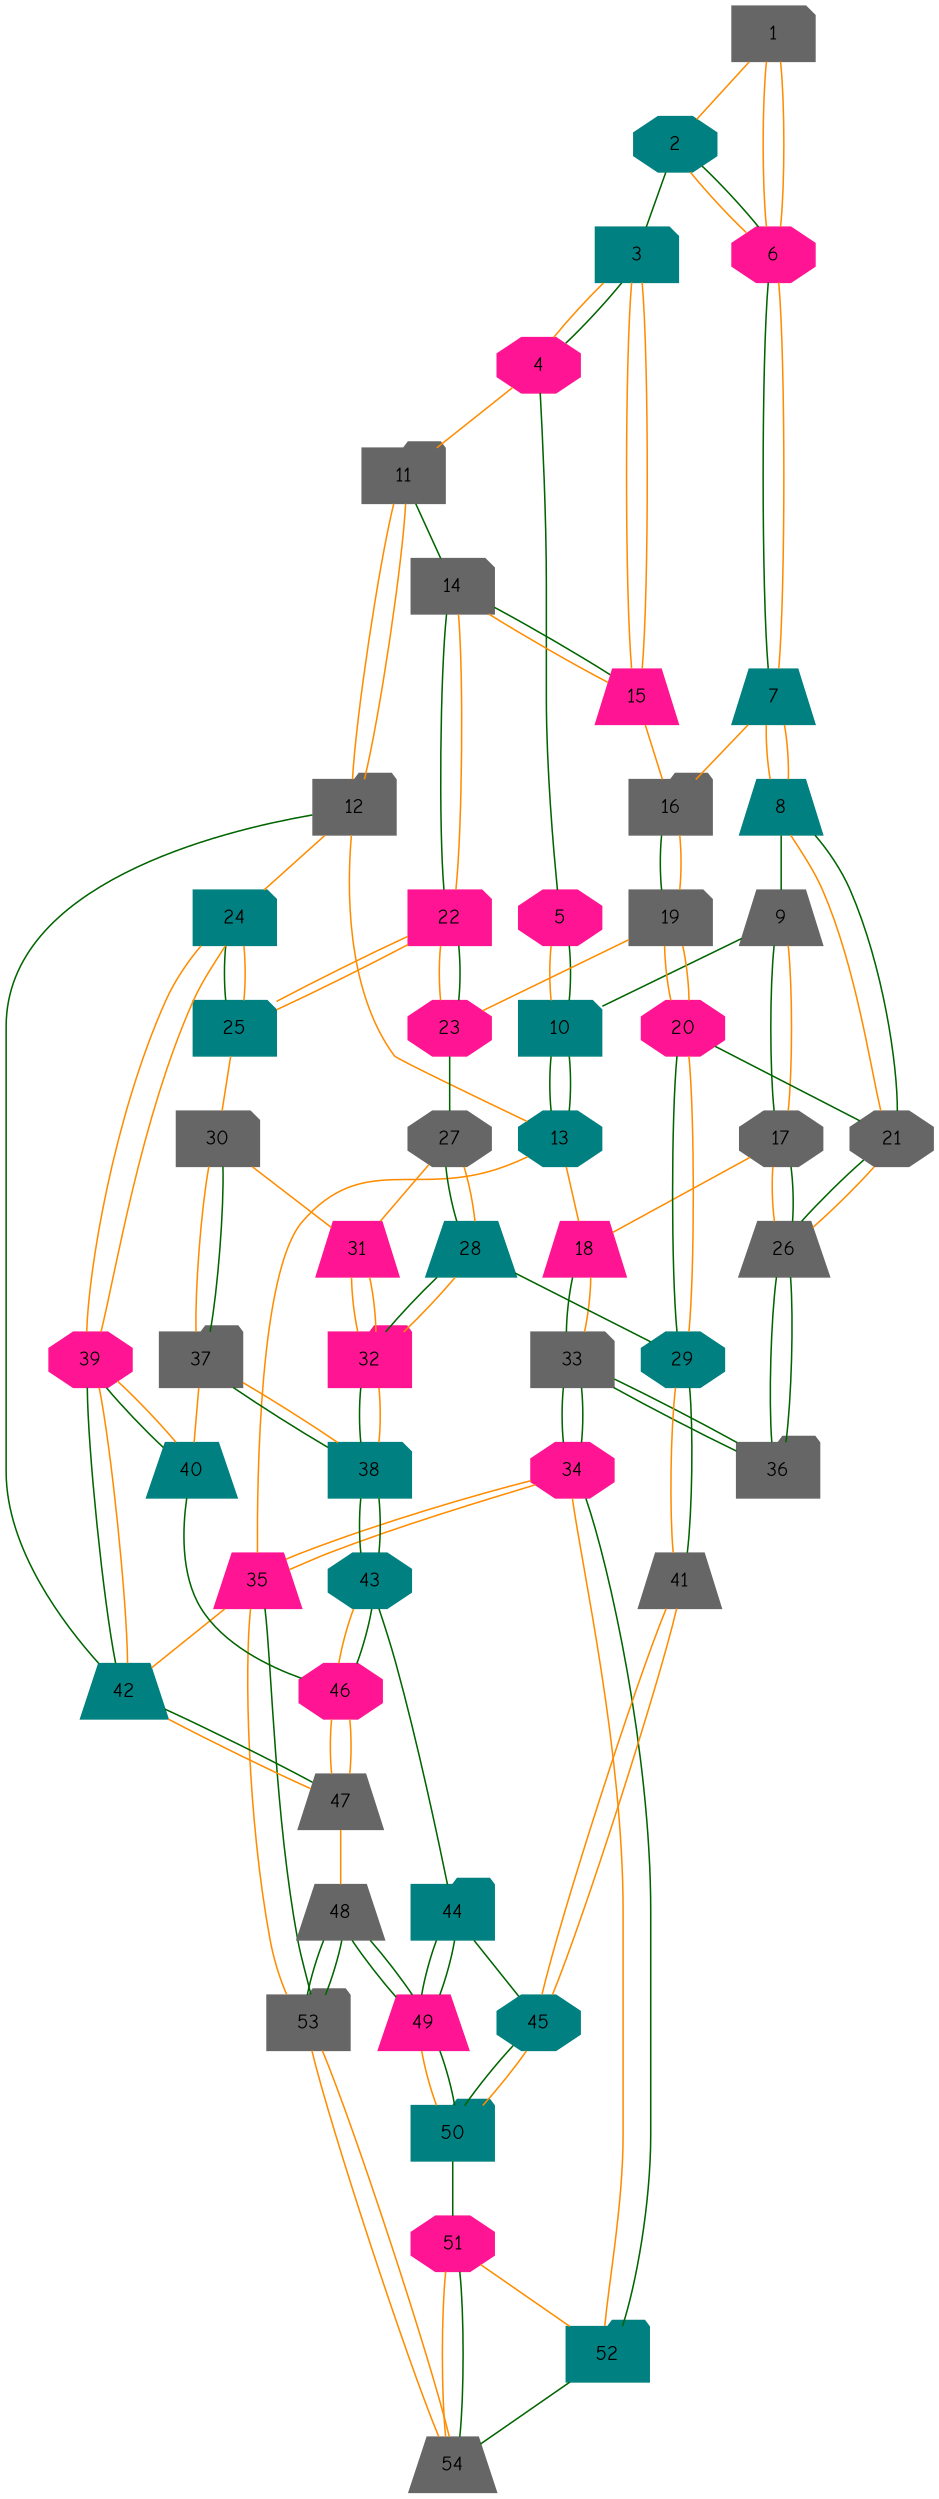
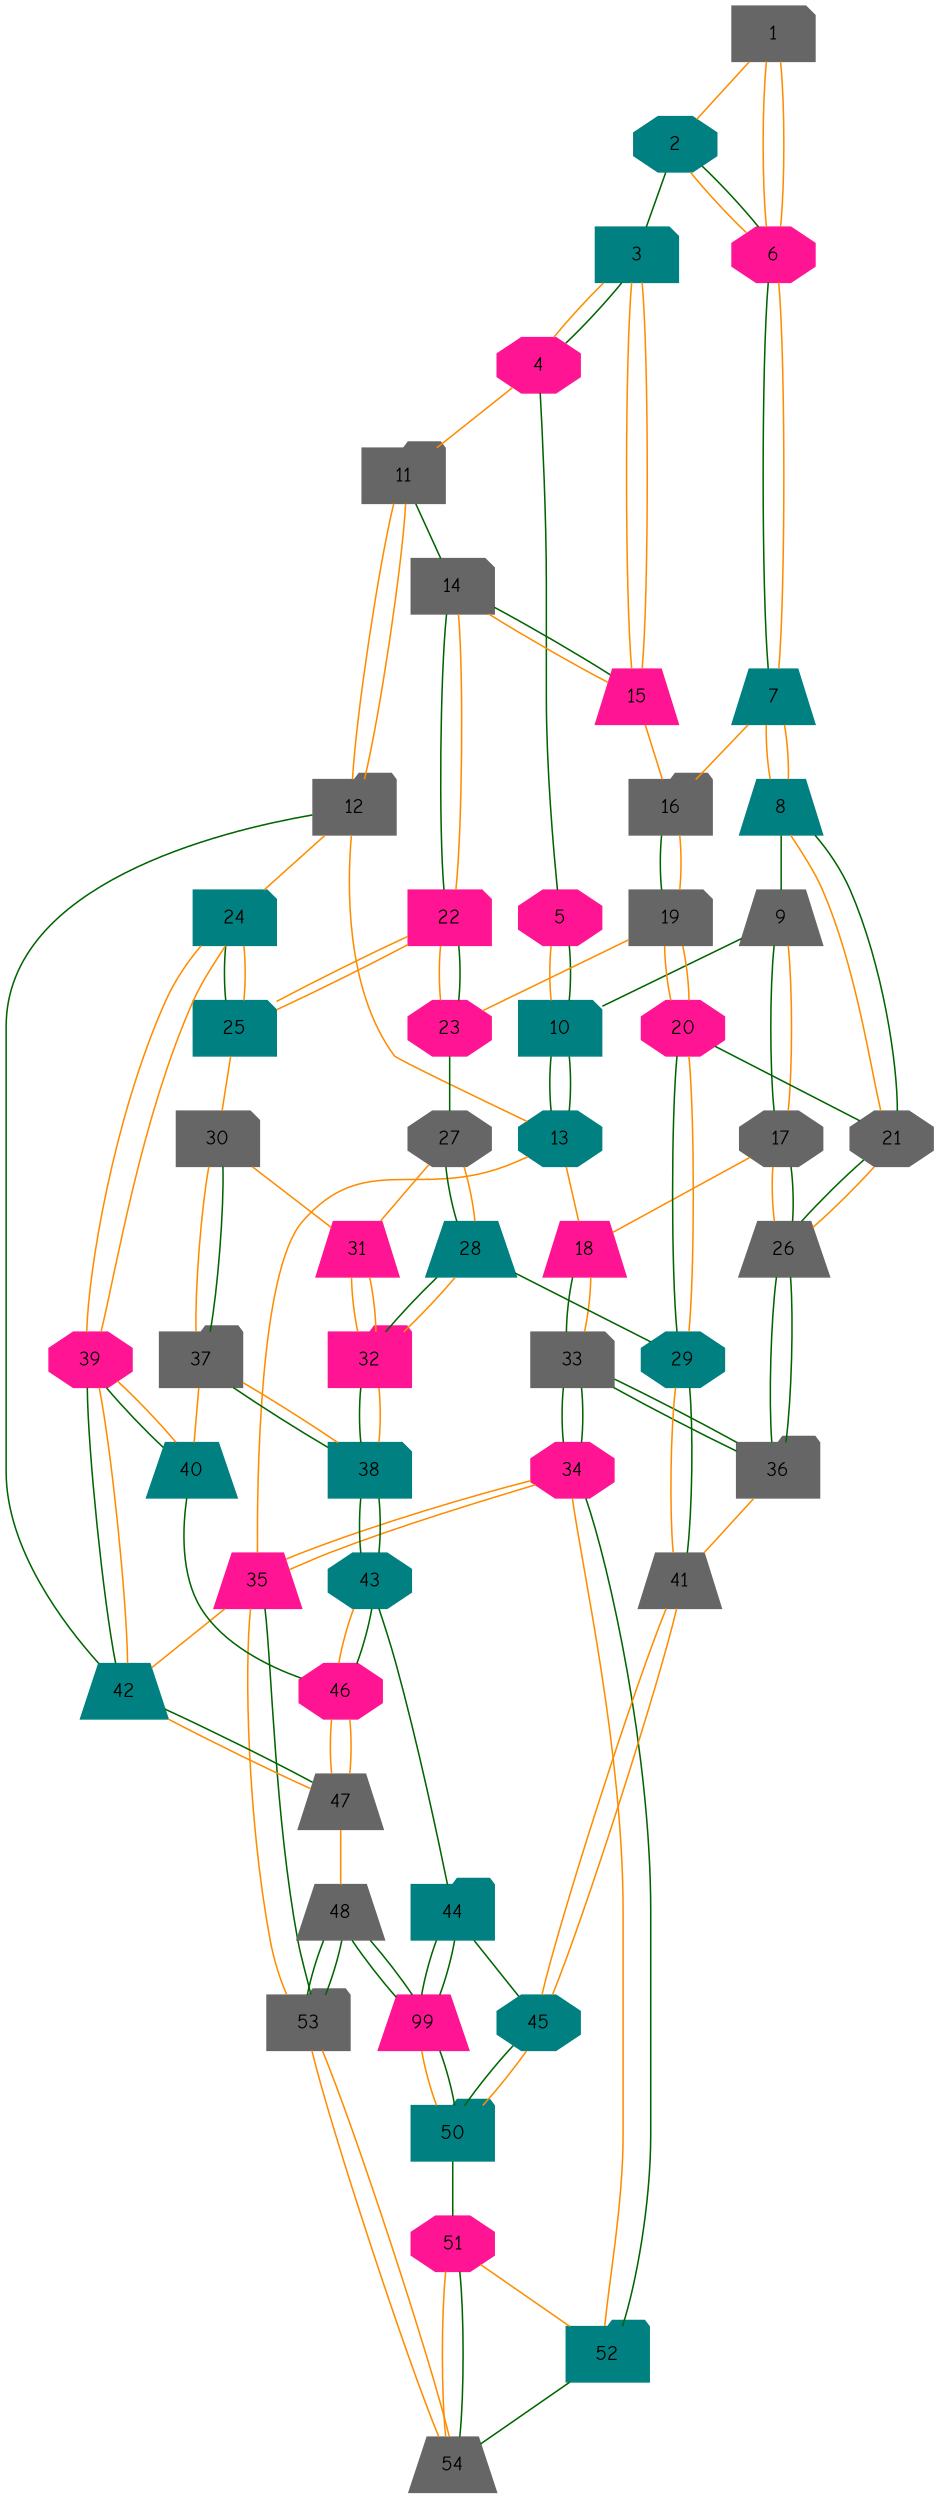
none -> (729, 1526)
(424, 2023) -> (424, 2023)
